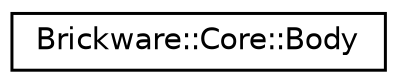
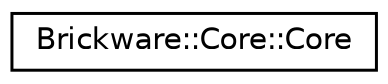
(199, 42) -> (194, 42)
